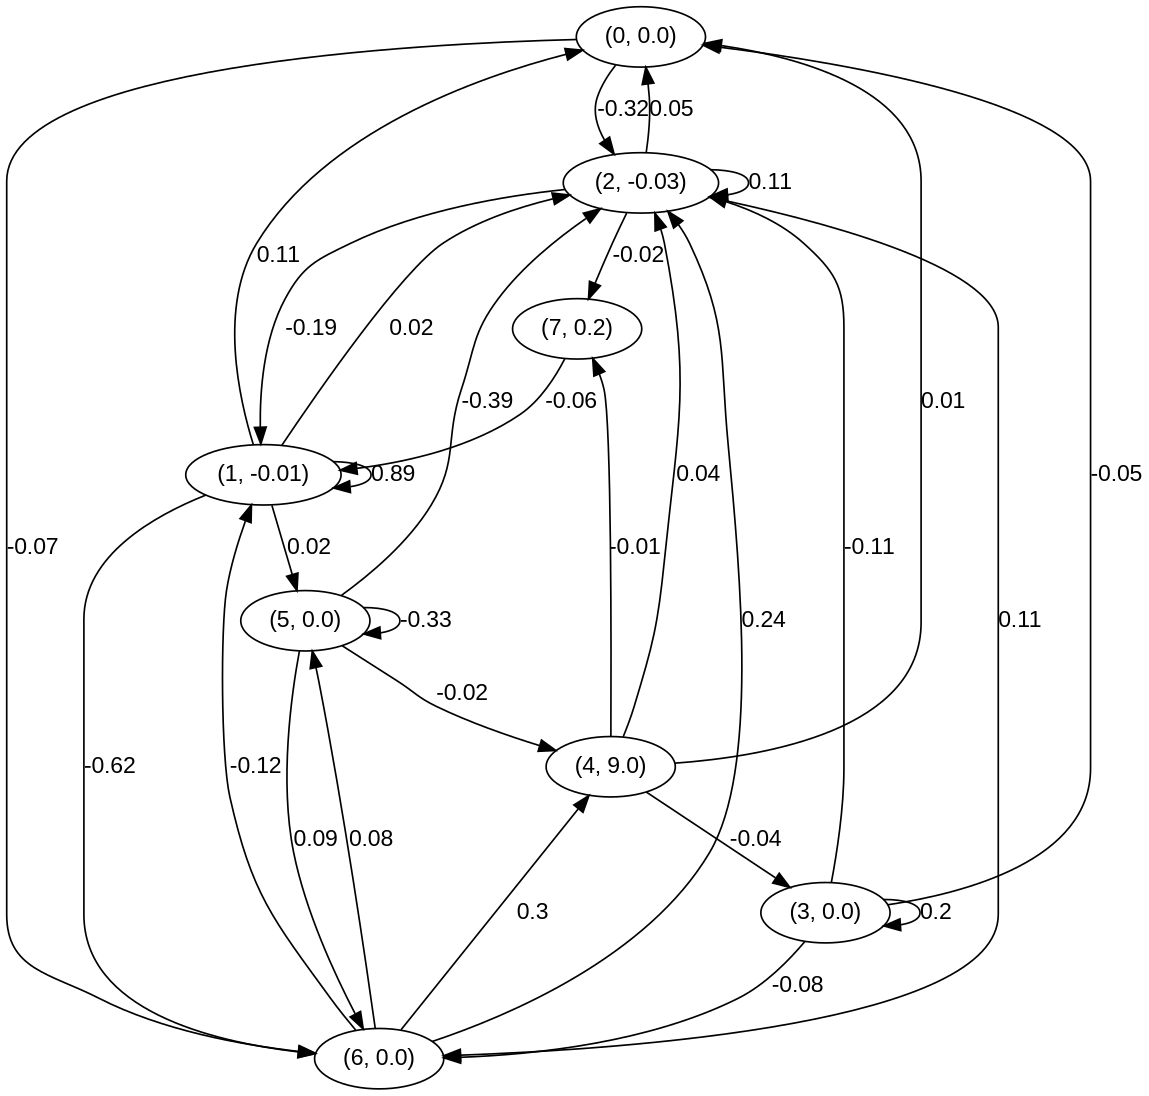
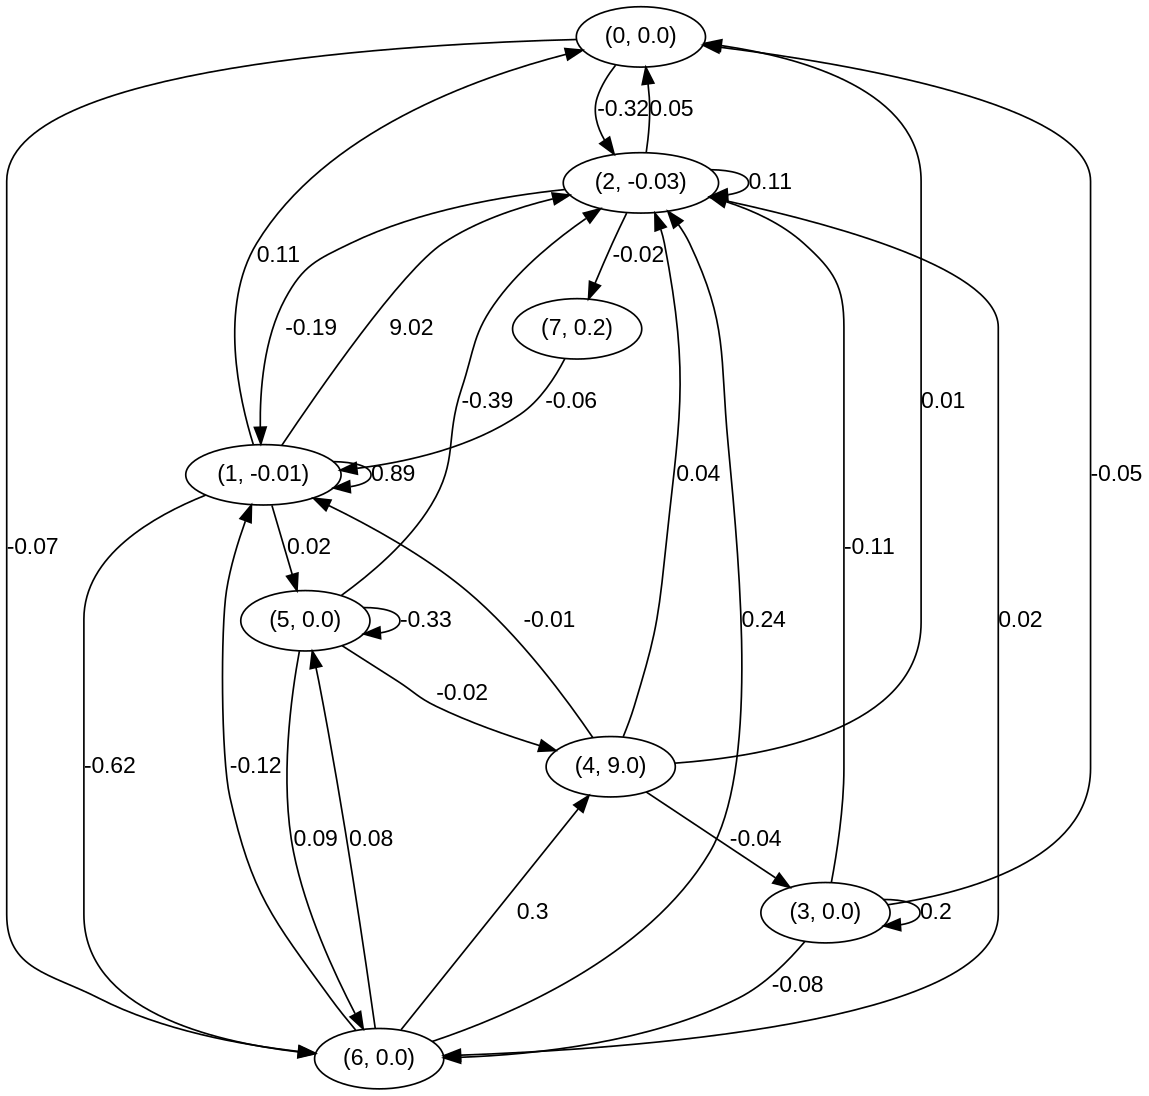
(412, 329) -> (412, 329)
(611, 555) -> (478, 601)
(1021, 621) -> (1021, 621)
